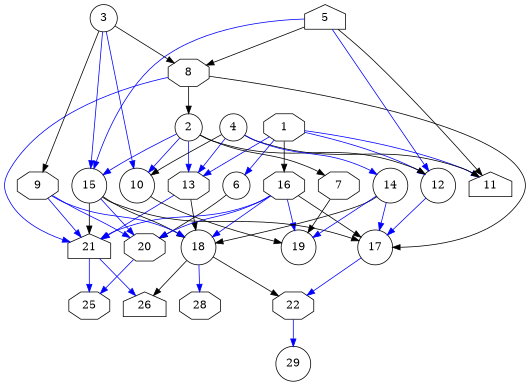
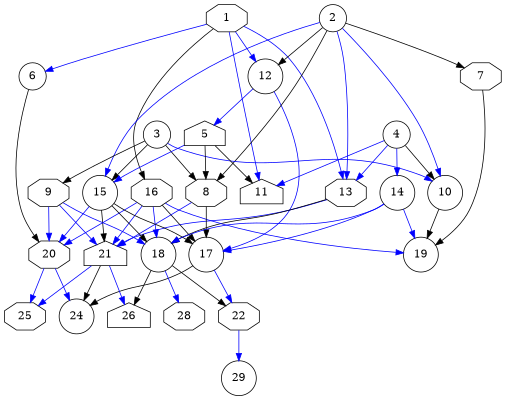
(97, 93) -> (132, 160)
(189, 96) -> (277, 110)
(378, 97) -> (236, 104)
(399, 155) -> (326, 165)
(305, 222) -> (287, 224)
none -> (77, 316)
